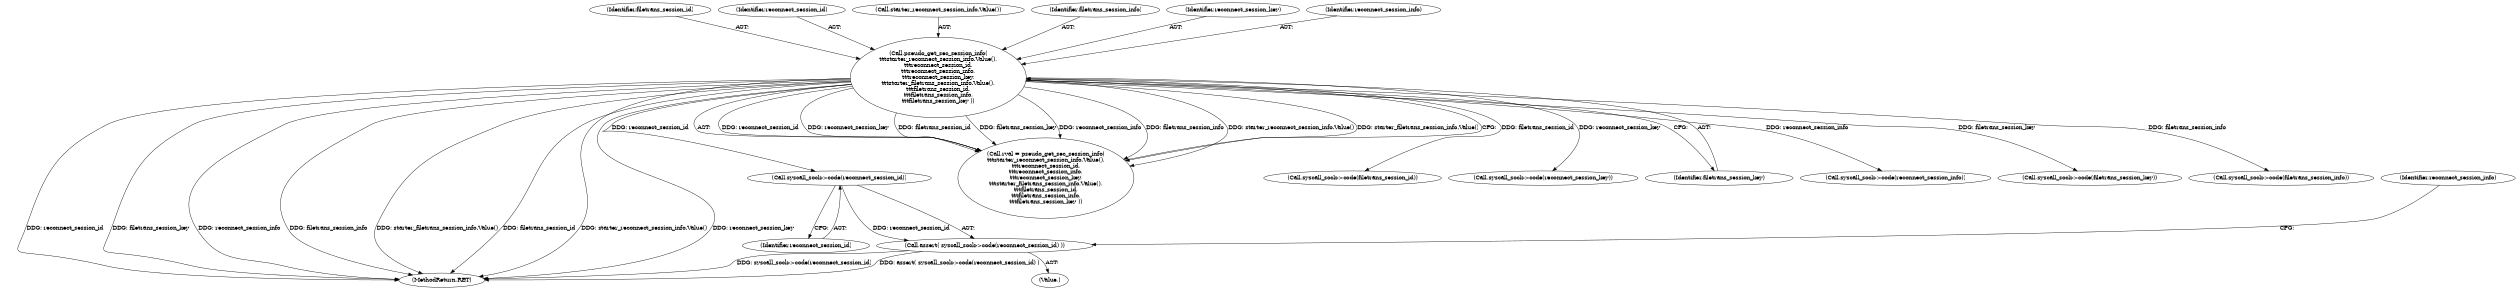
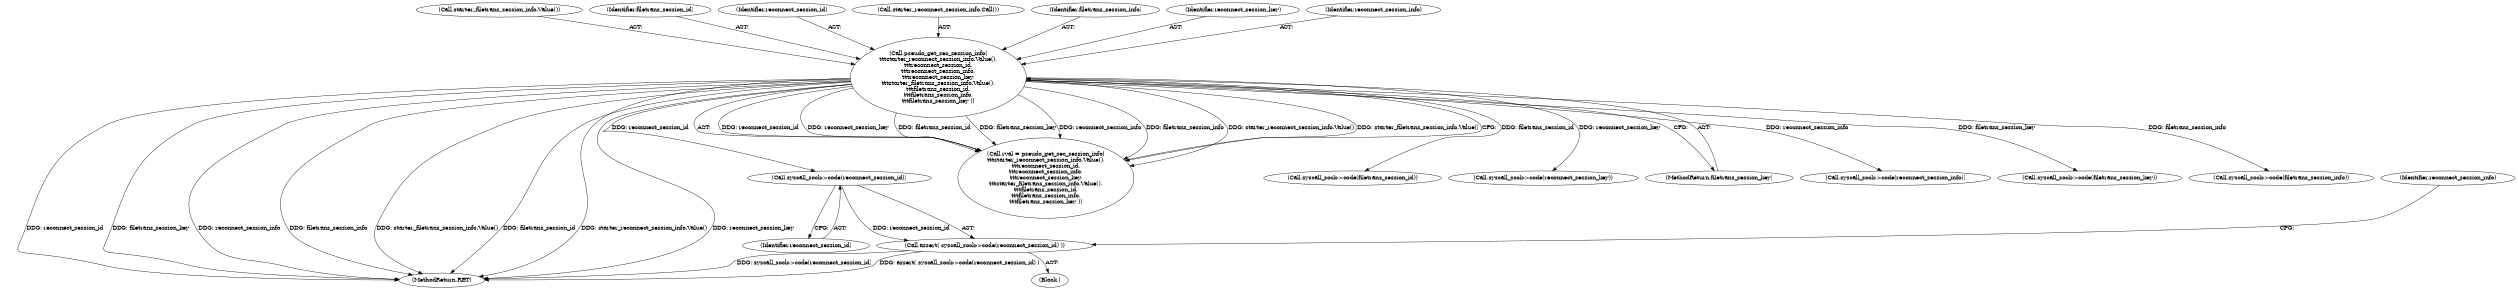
none -> (499, 10)
(938, 10) -> (938, 10)
(1719, 178) -> (1719, 178)
(1050, 280) -> (1050, 280)
